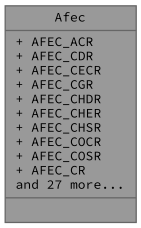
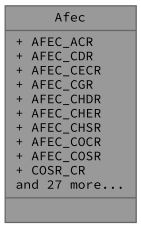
(51, 171) -> (51, 171)
